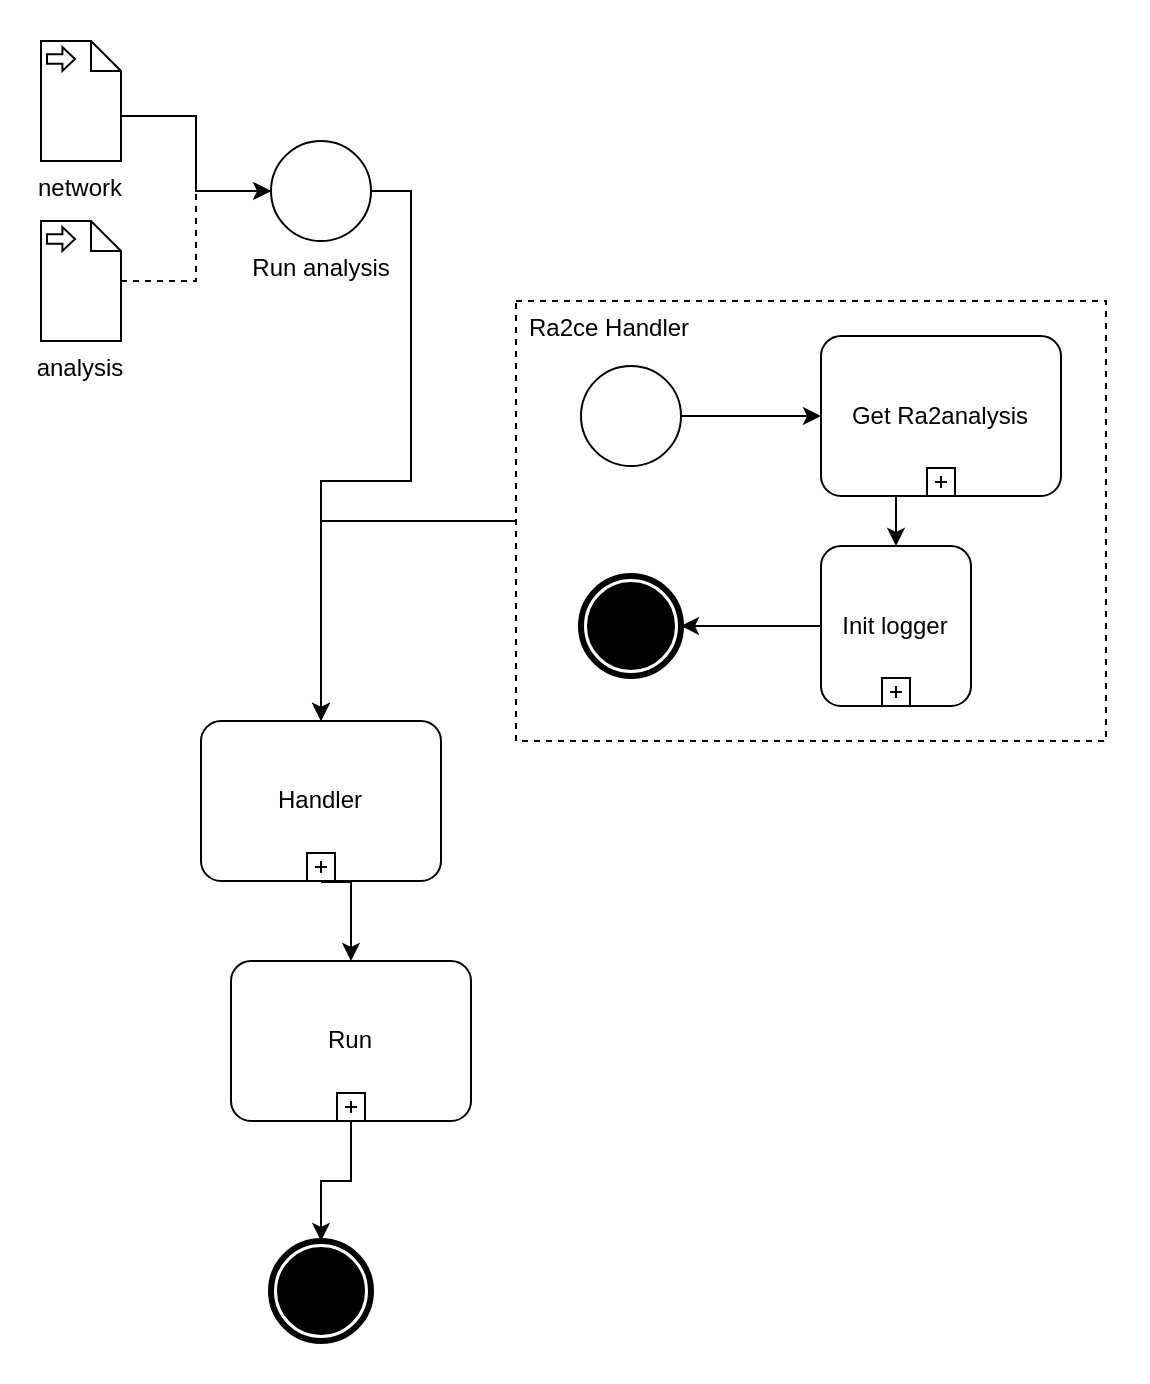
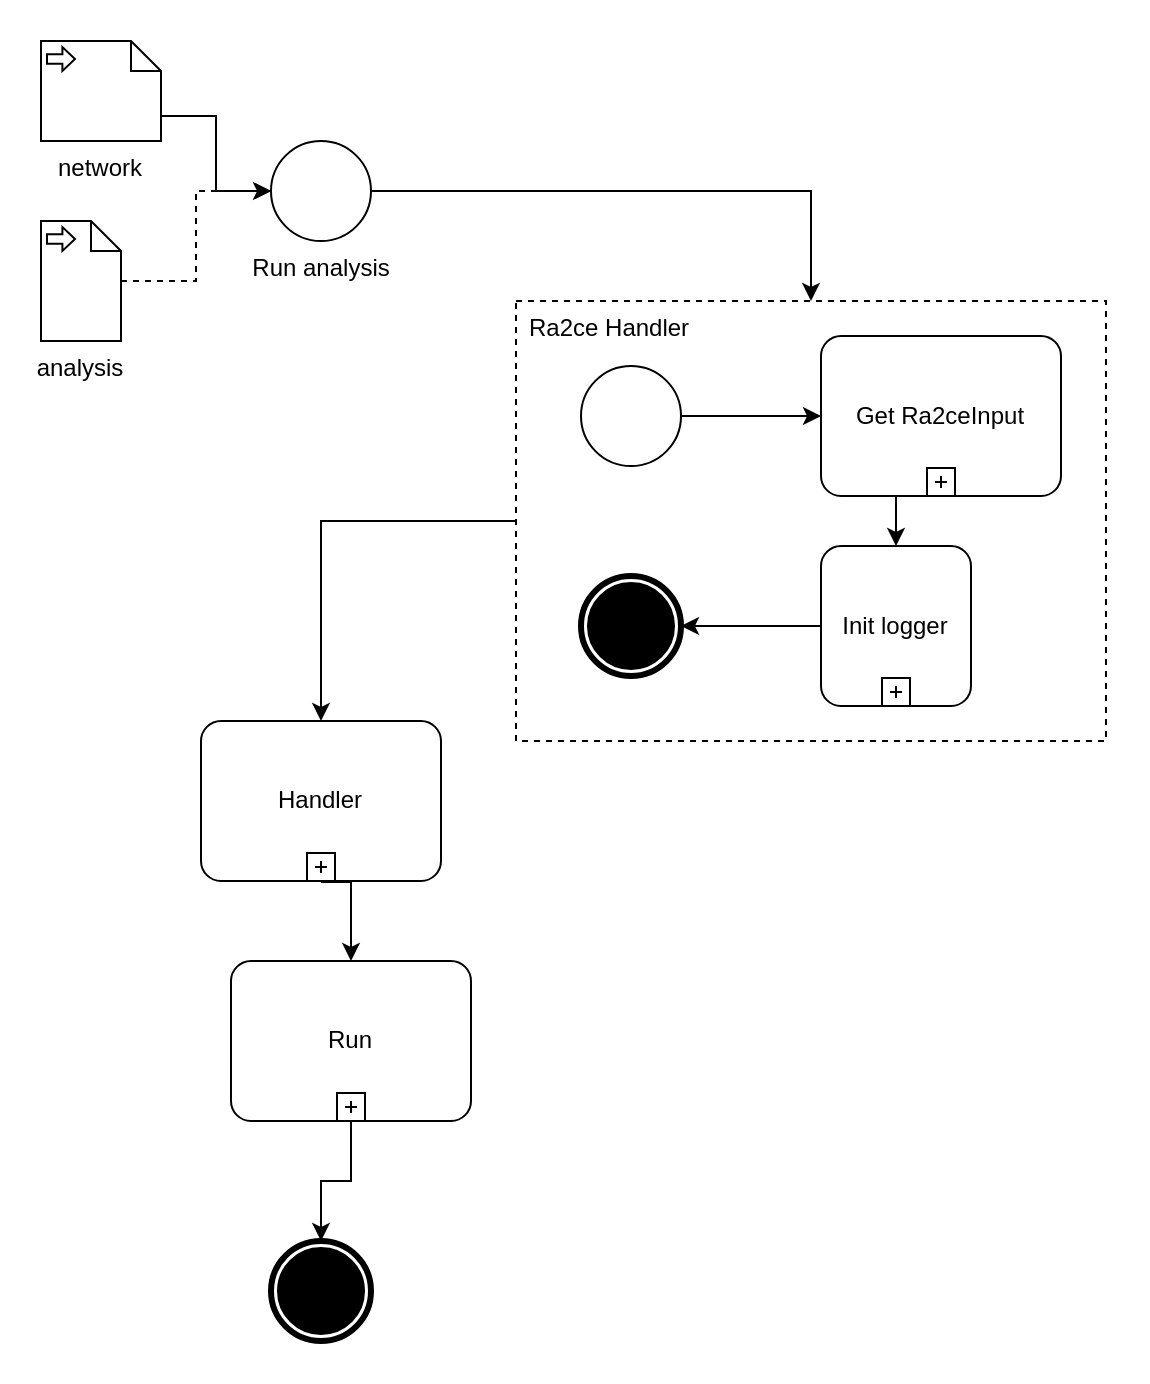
(81, 101) -> (101, 91)
(411, 397) -> (658, 191)
(941, 417) -> (941, 417)
